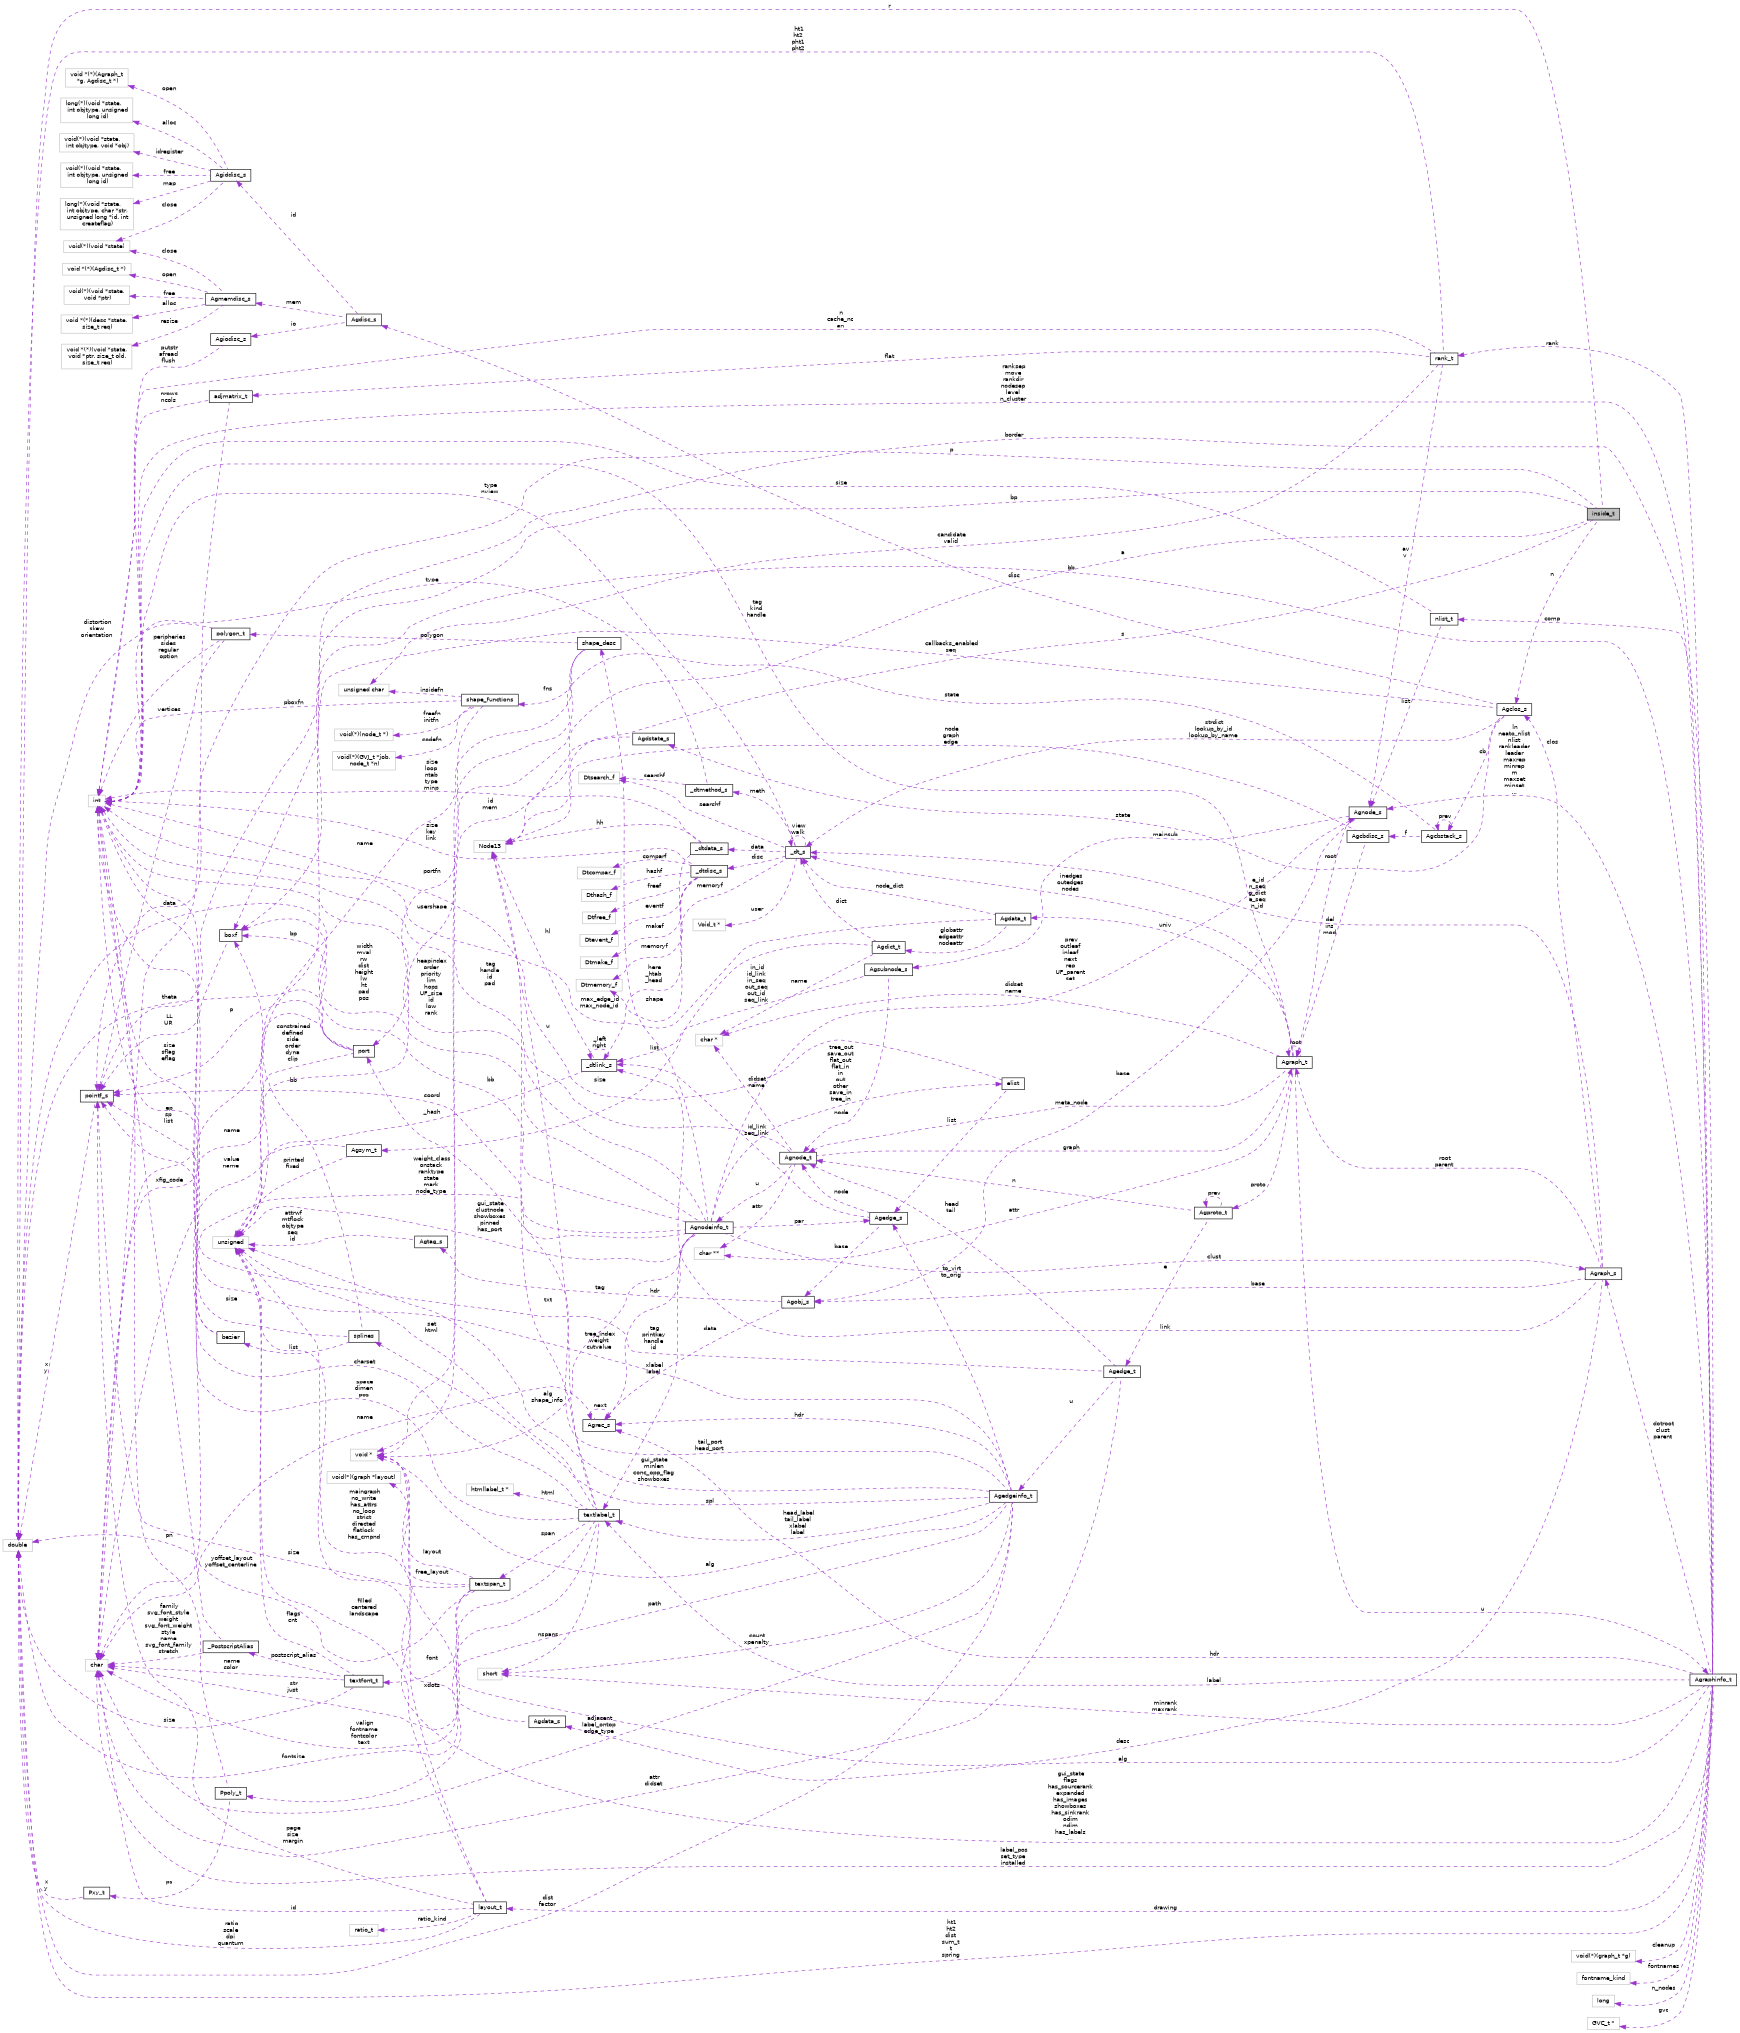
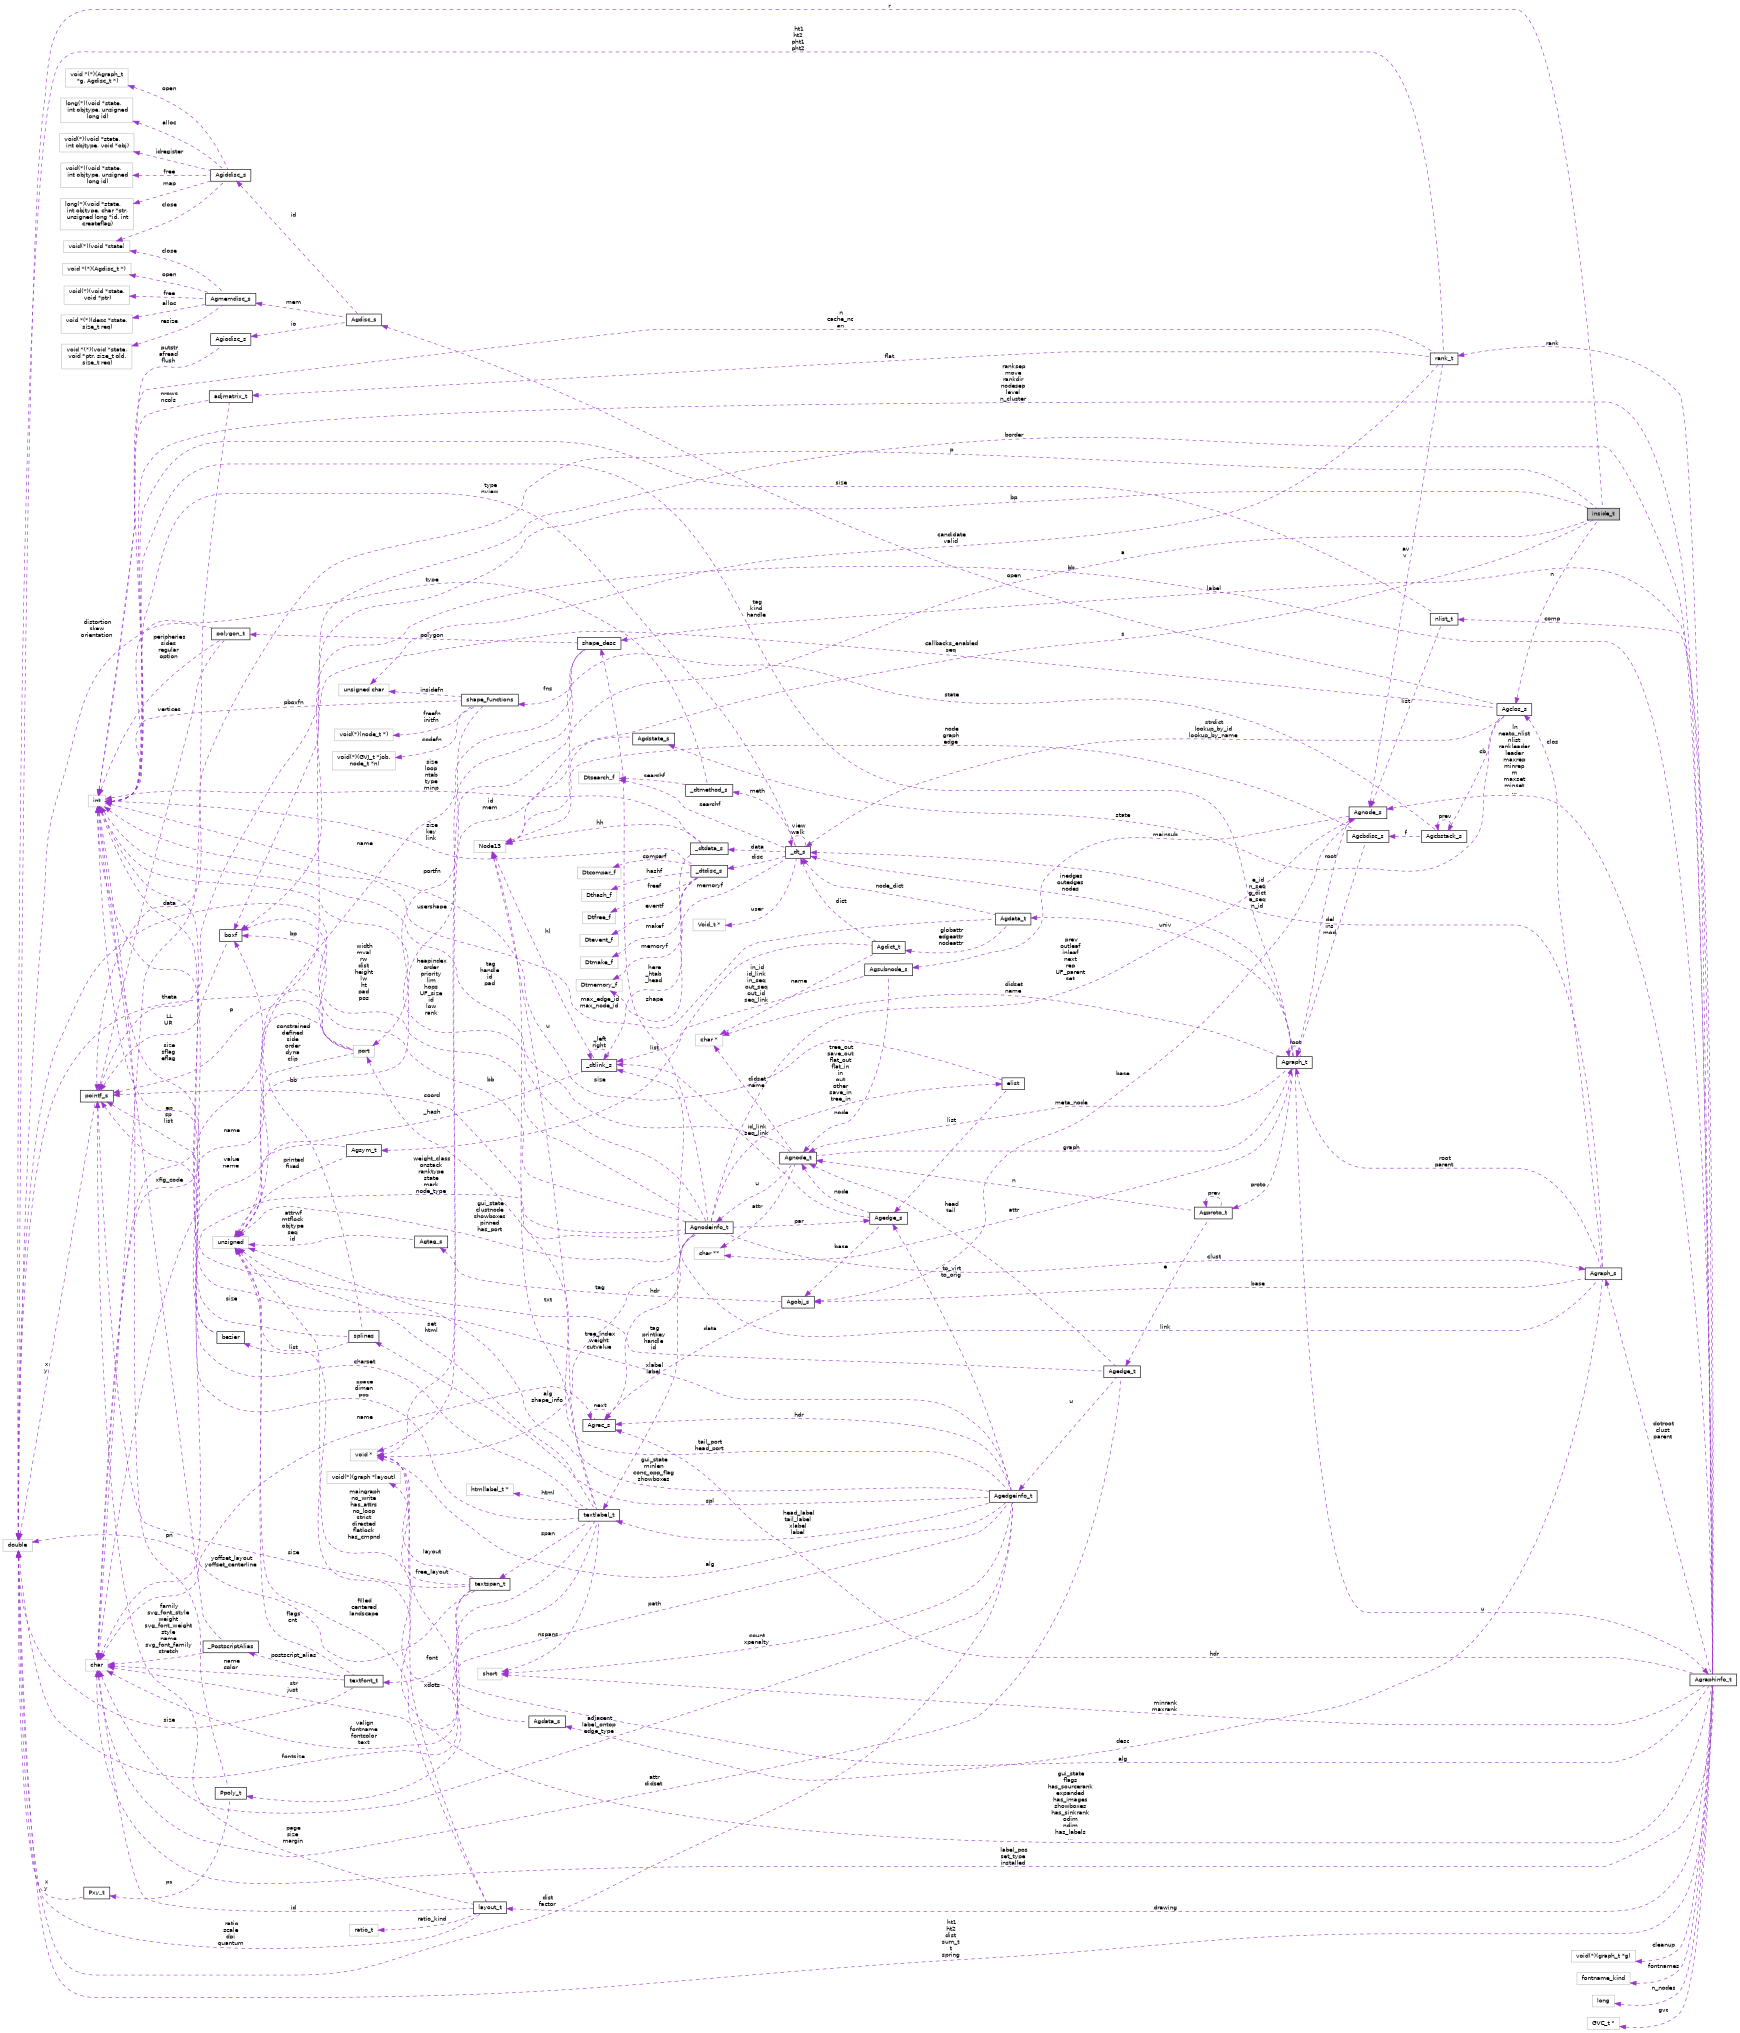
(1013, 576) -> (1013, 576)
(364, 1051) -> (364, 1051)
(1122, 1685) -> (1672, 615)
